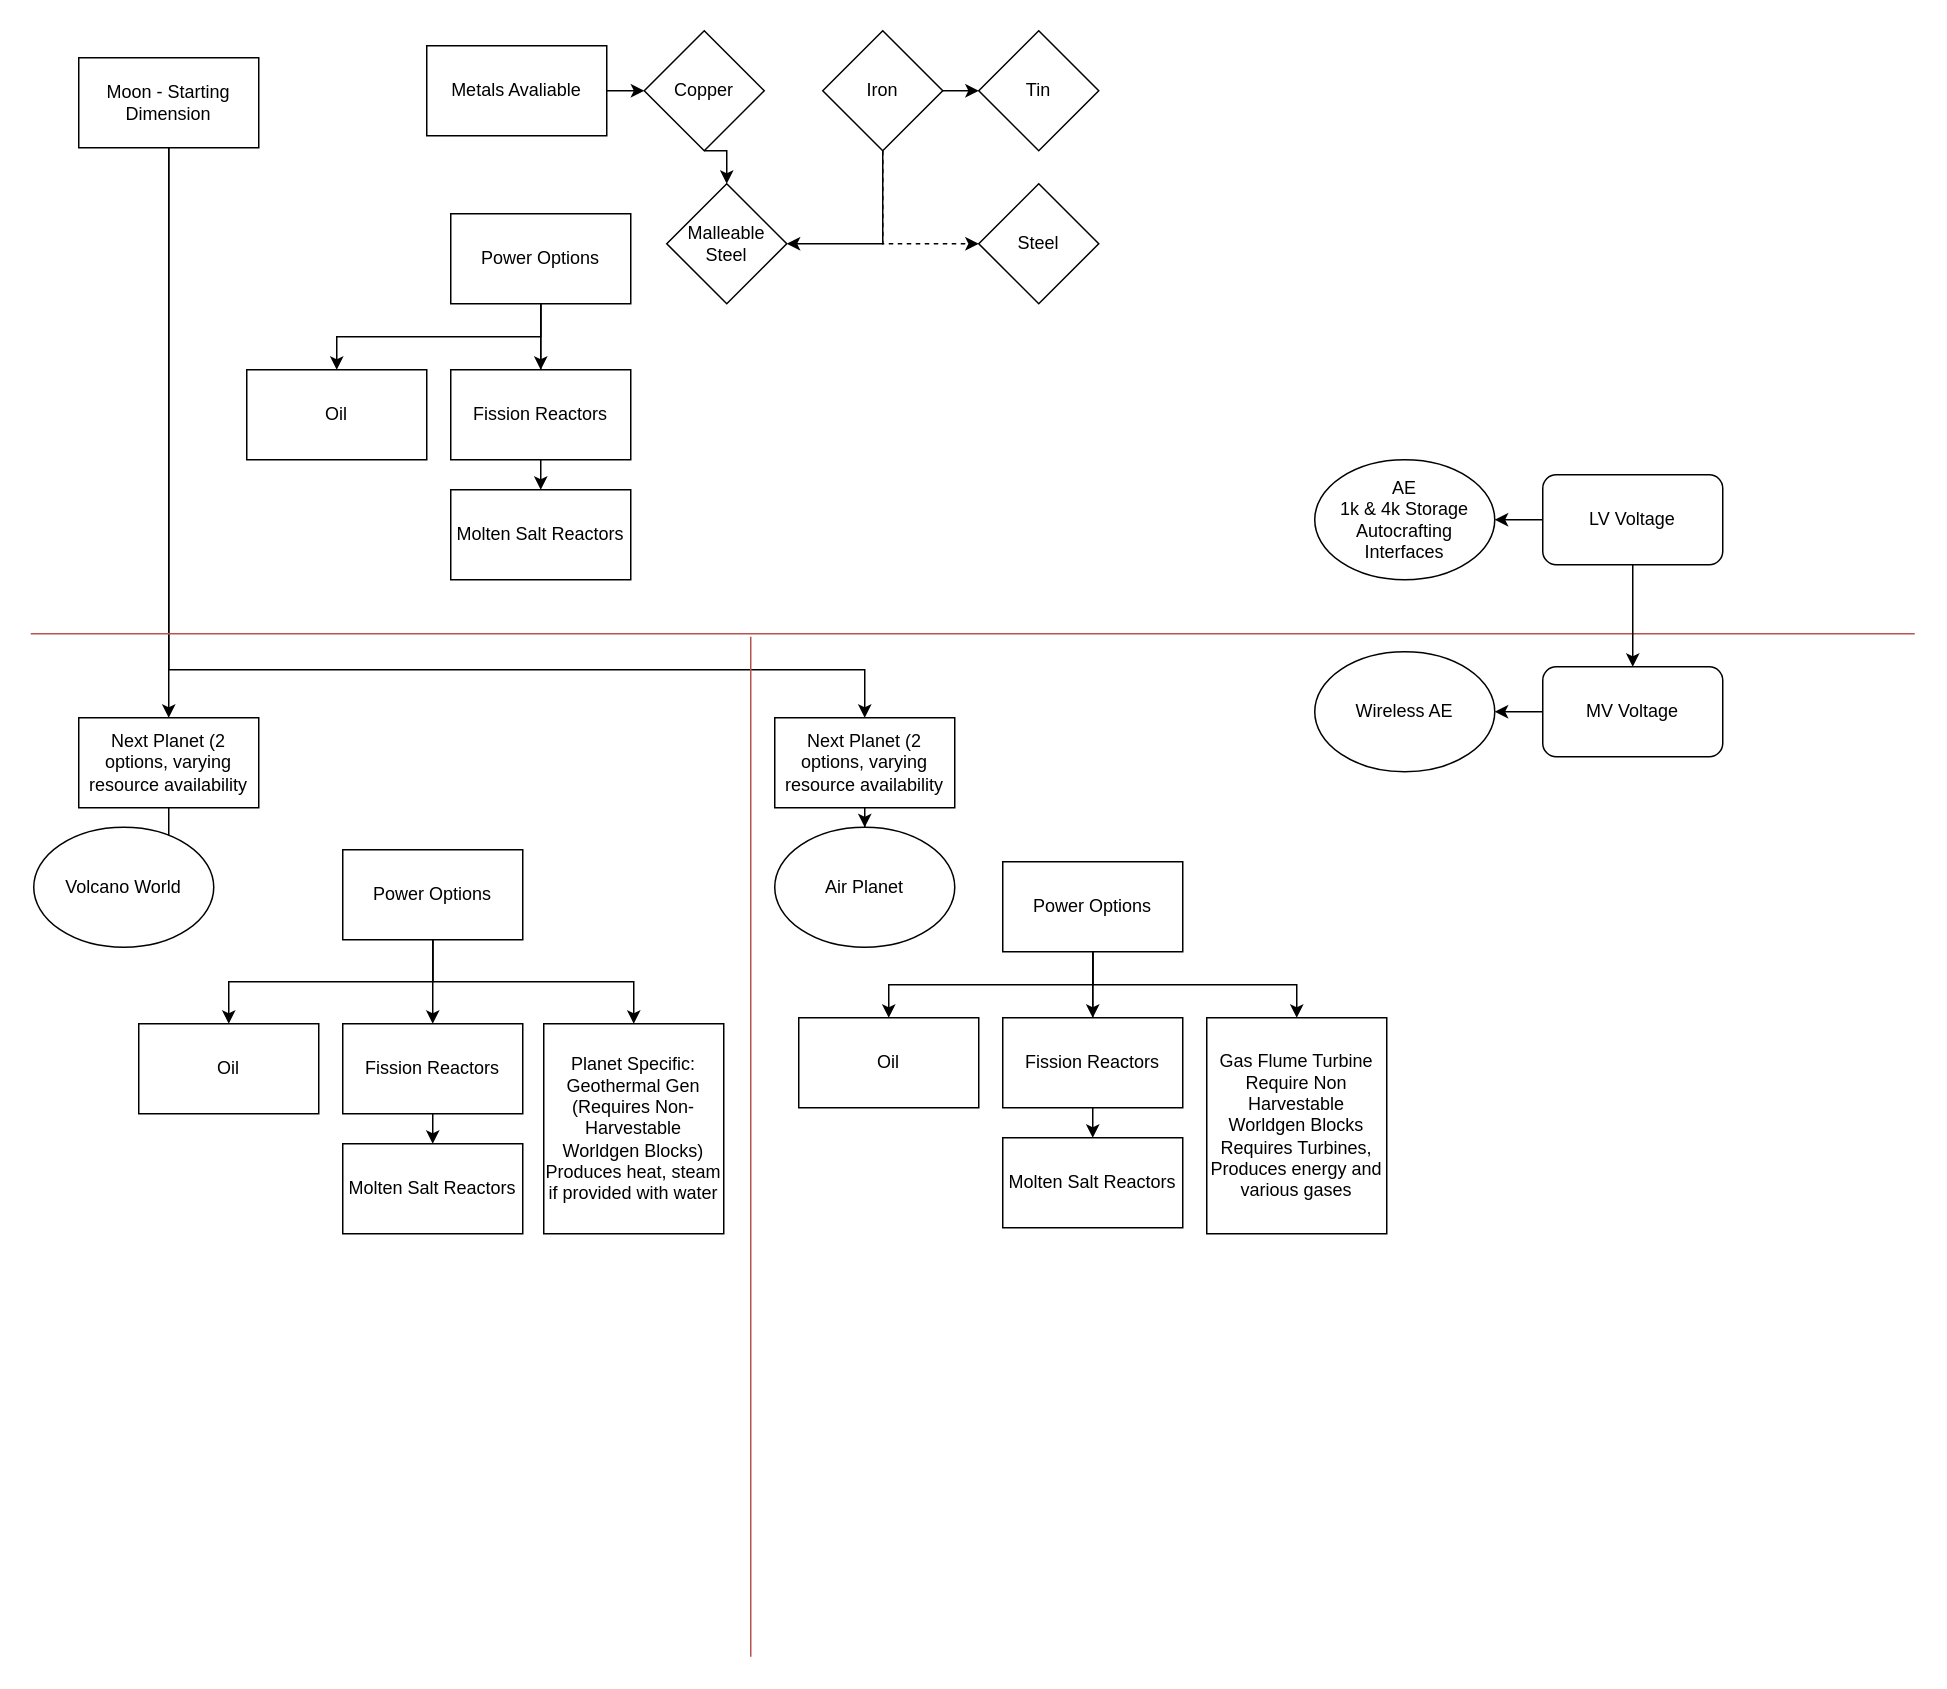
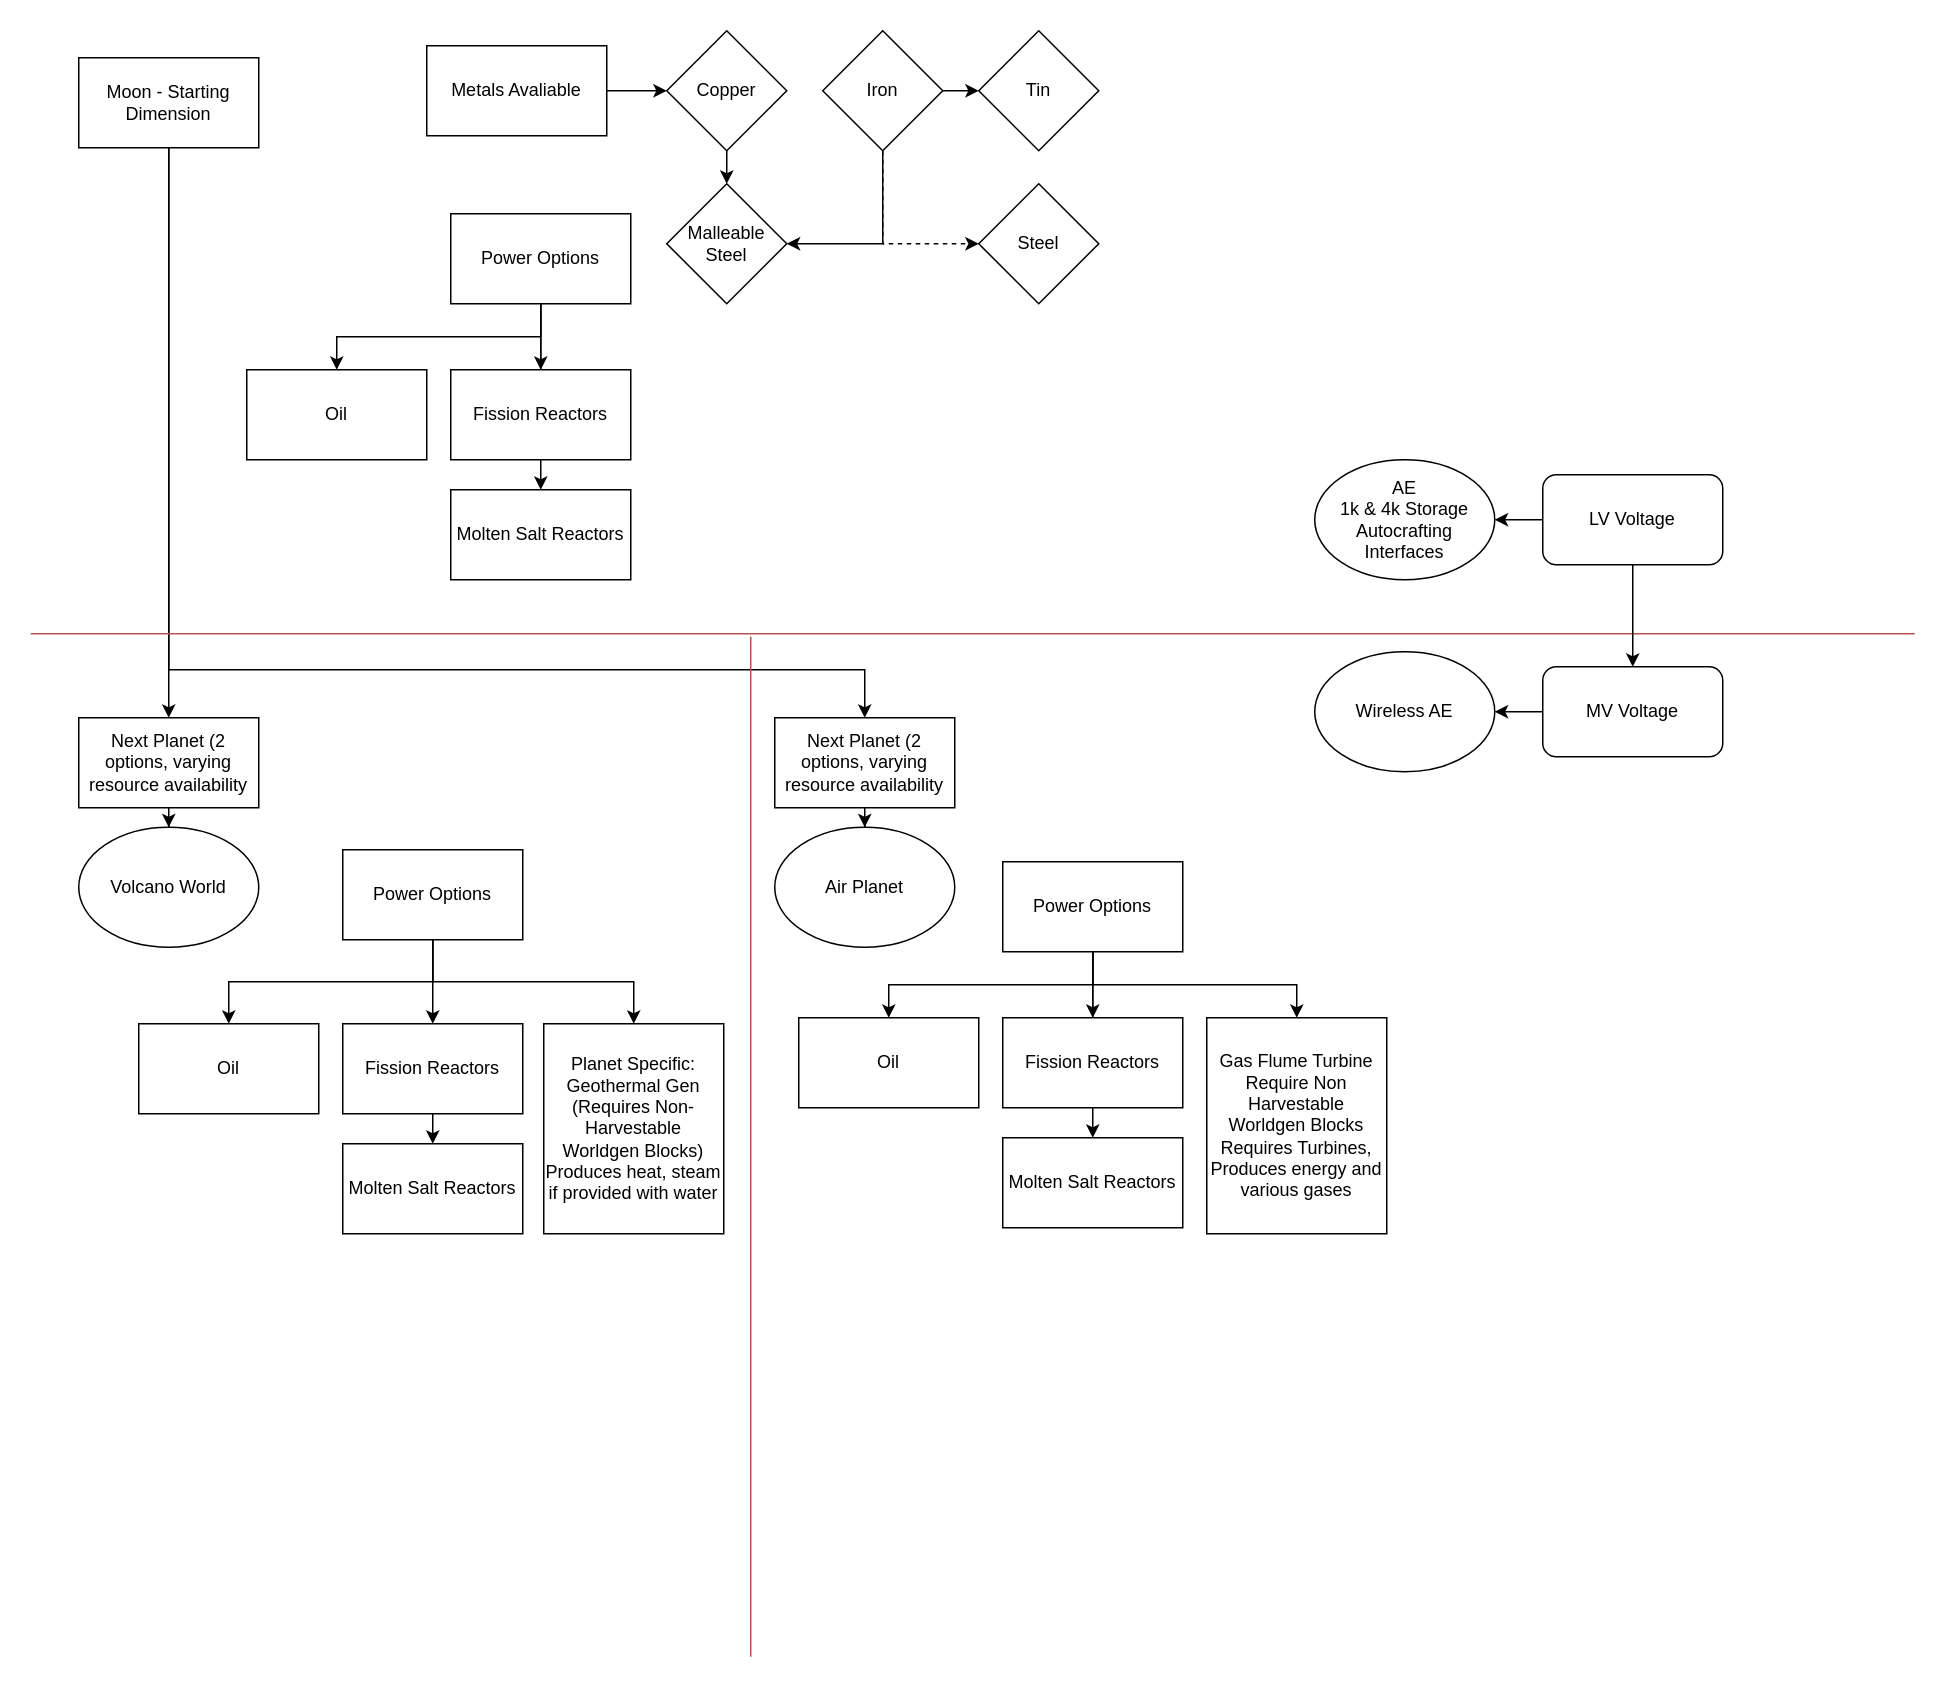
(704, 91) -> (727, 91)
(124, 887) -> (169, 887)
